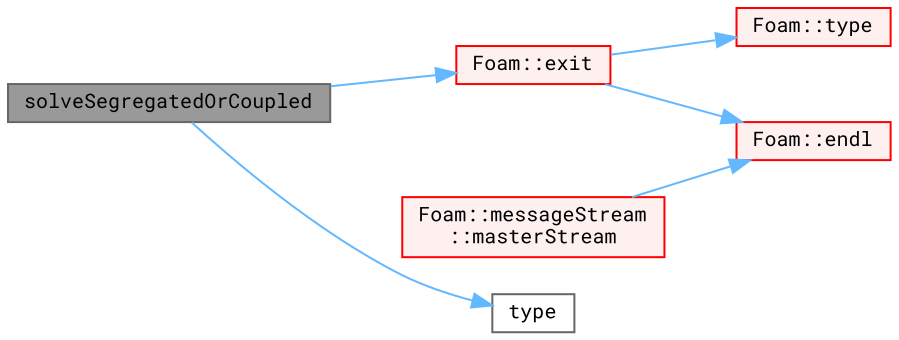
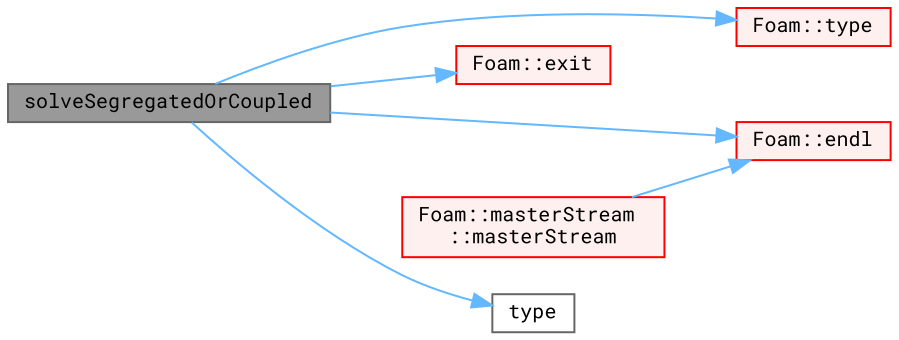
(663, 47) -> (461, 20)
(664, 100) -> (523, 124)
(533, 227) -> (533, 227)
